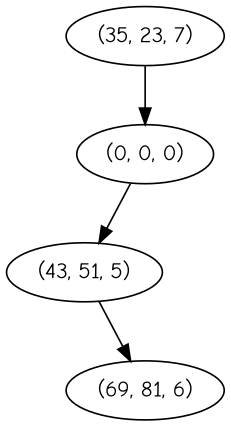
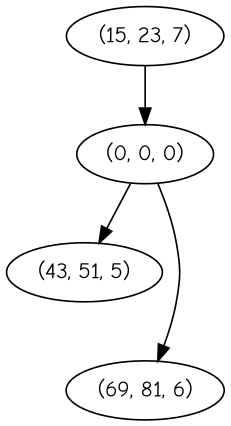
(145, 36) -> (145, 36)
(111, 324) -> (179, 264)
